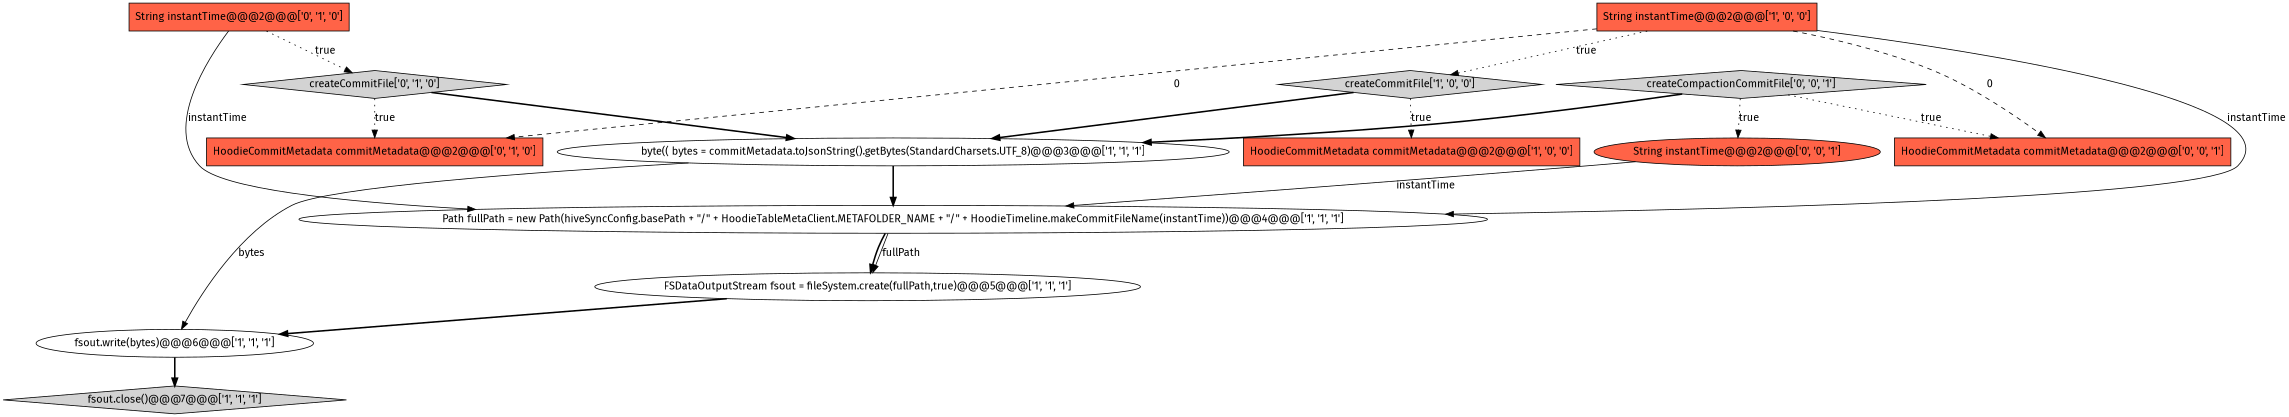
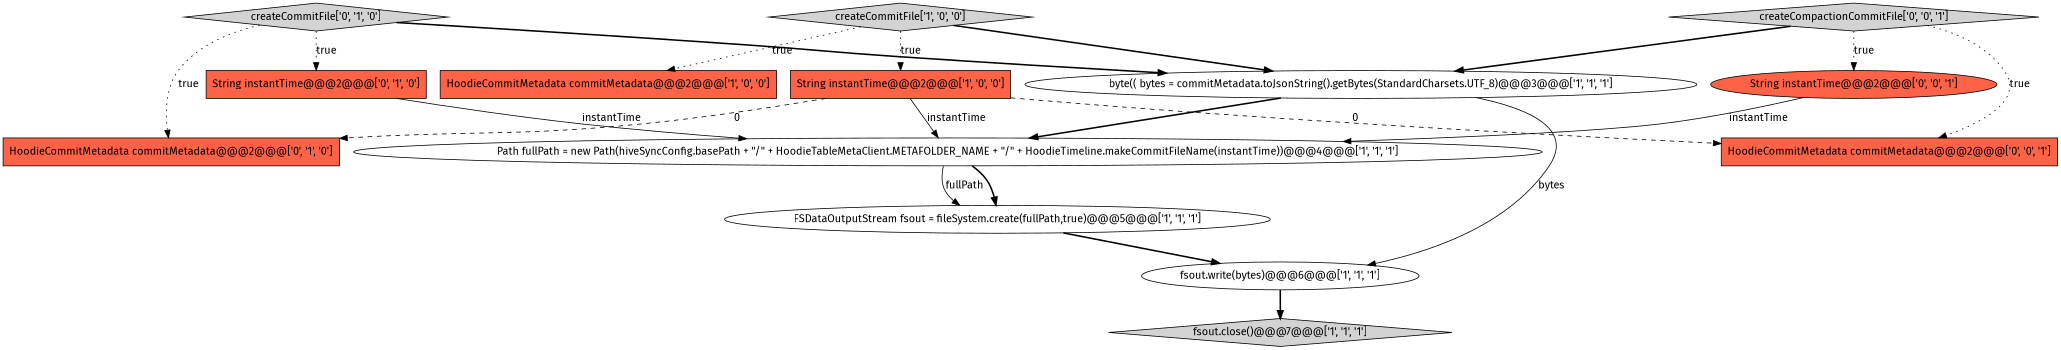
(306, 50) -> (316, 47)
(1553, 52) -> (901, 47)
